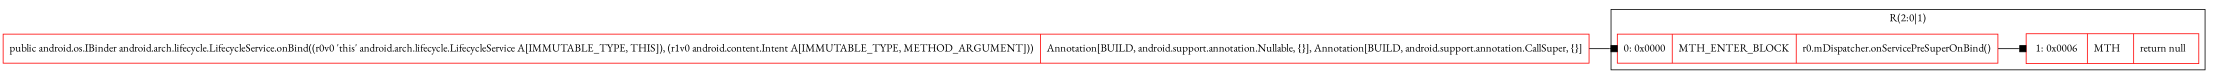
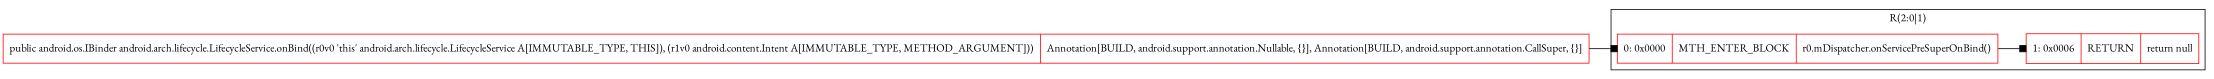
(2107, 48) -> (2111, 48)
